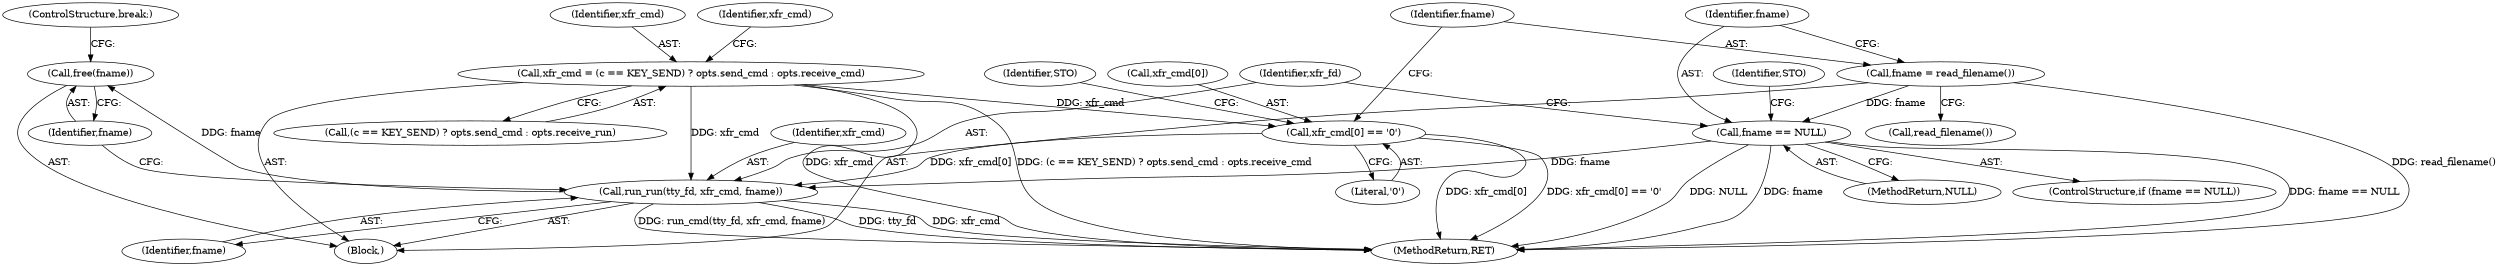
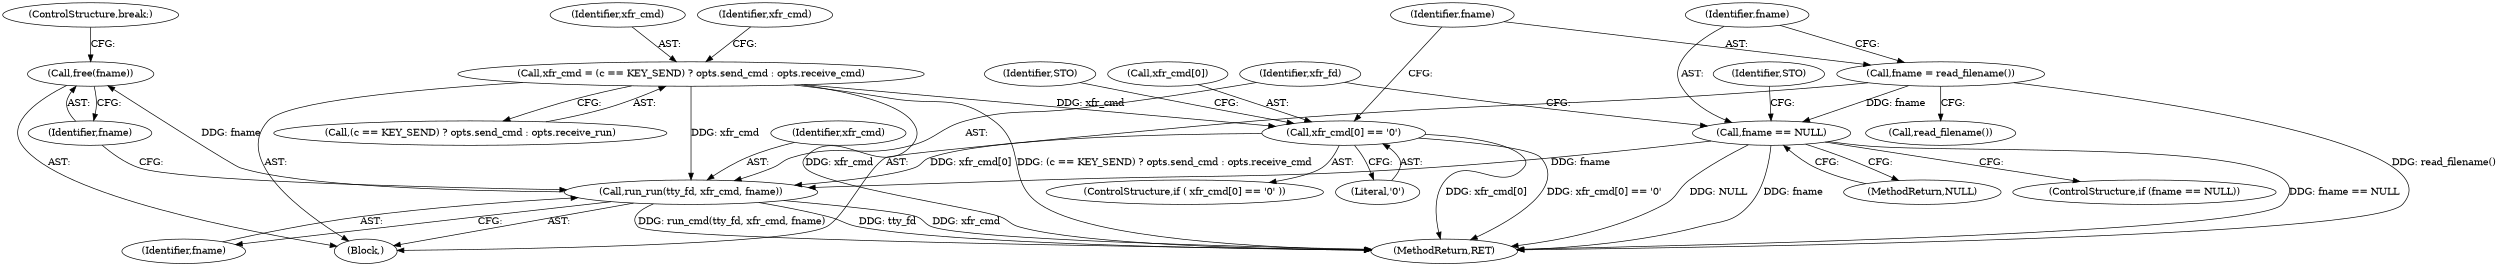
(1829, 163) -> (1829, 163)
(1993, 163) -> (1993, 163)
none -> (1185, 192)
